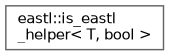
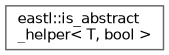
(85, 28) -> (85, 28)
